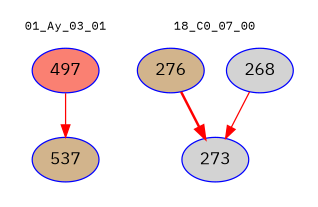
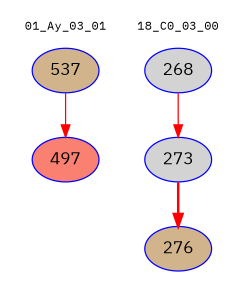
(215, 27) -> (179, 27)
(66, 109) -> (66, 109)
(190, 110) -> (178, 198)
